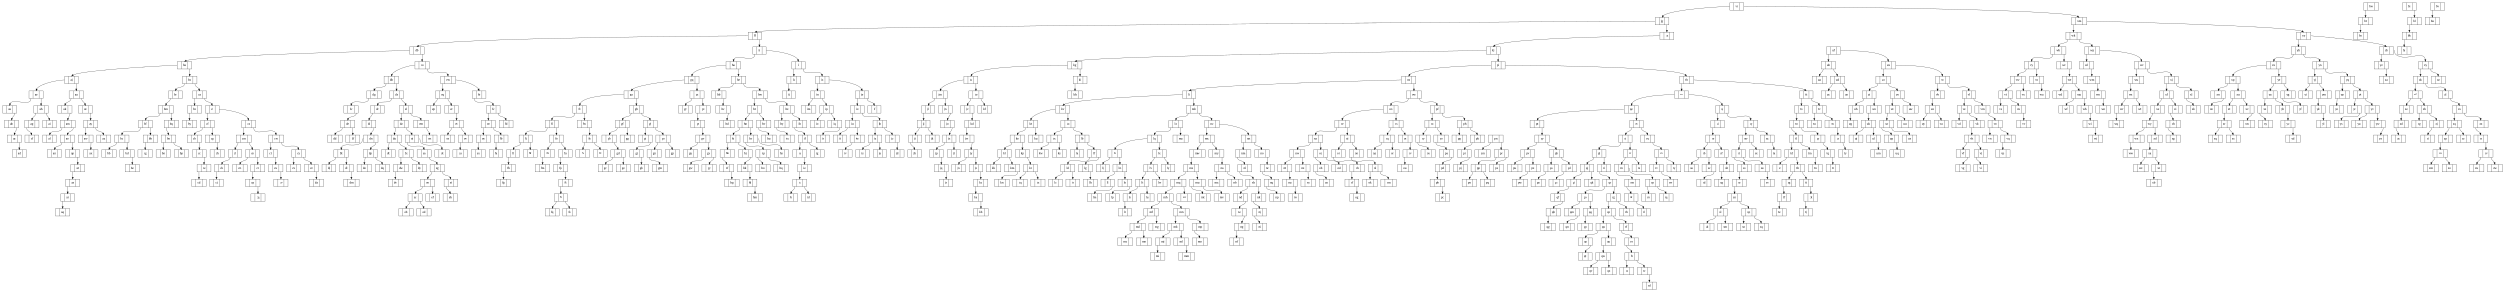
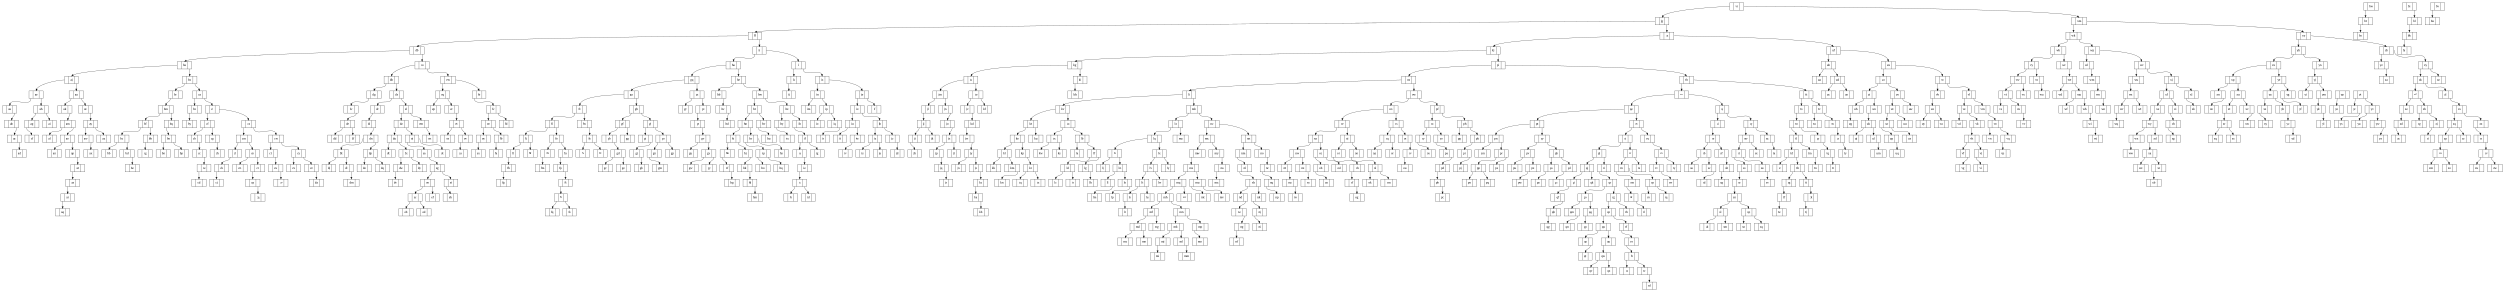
none -> (1753, 38)
(2348, 80) -> none
none -> (1512, 126)
(1235, 183) -> none
